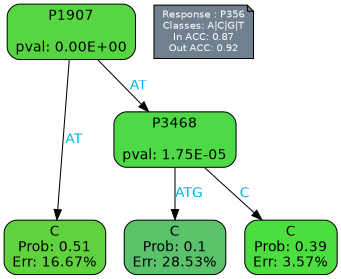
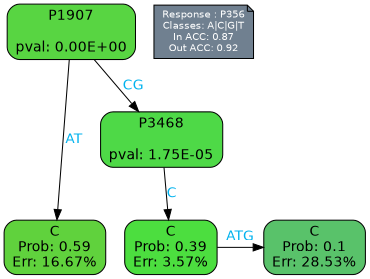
(139, 86) -> (133, 86)
(175, 188) -> (235, 247)
(55, 247) -> (55, 247)
